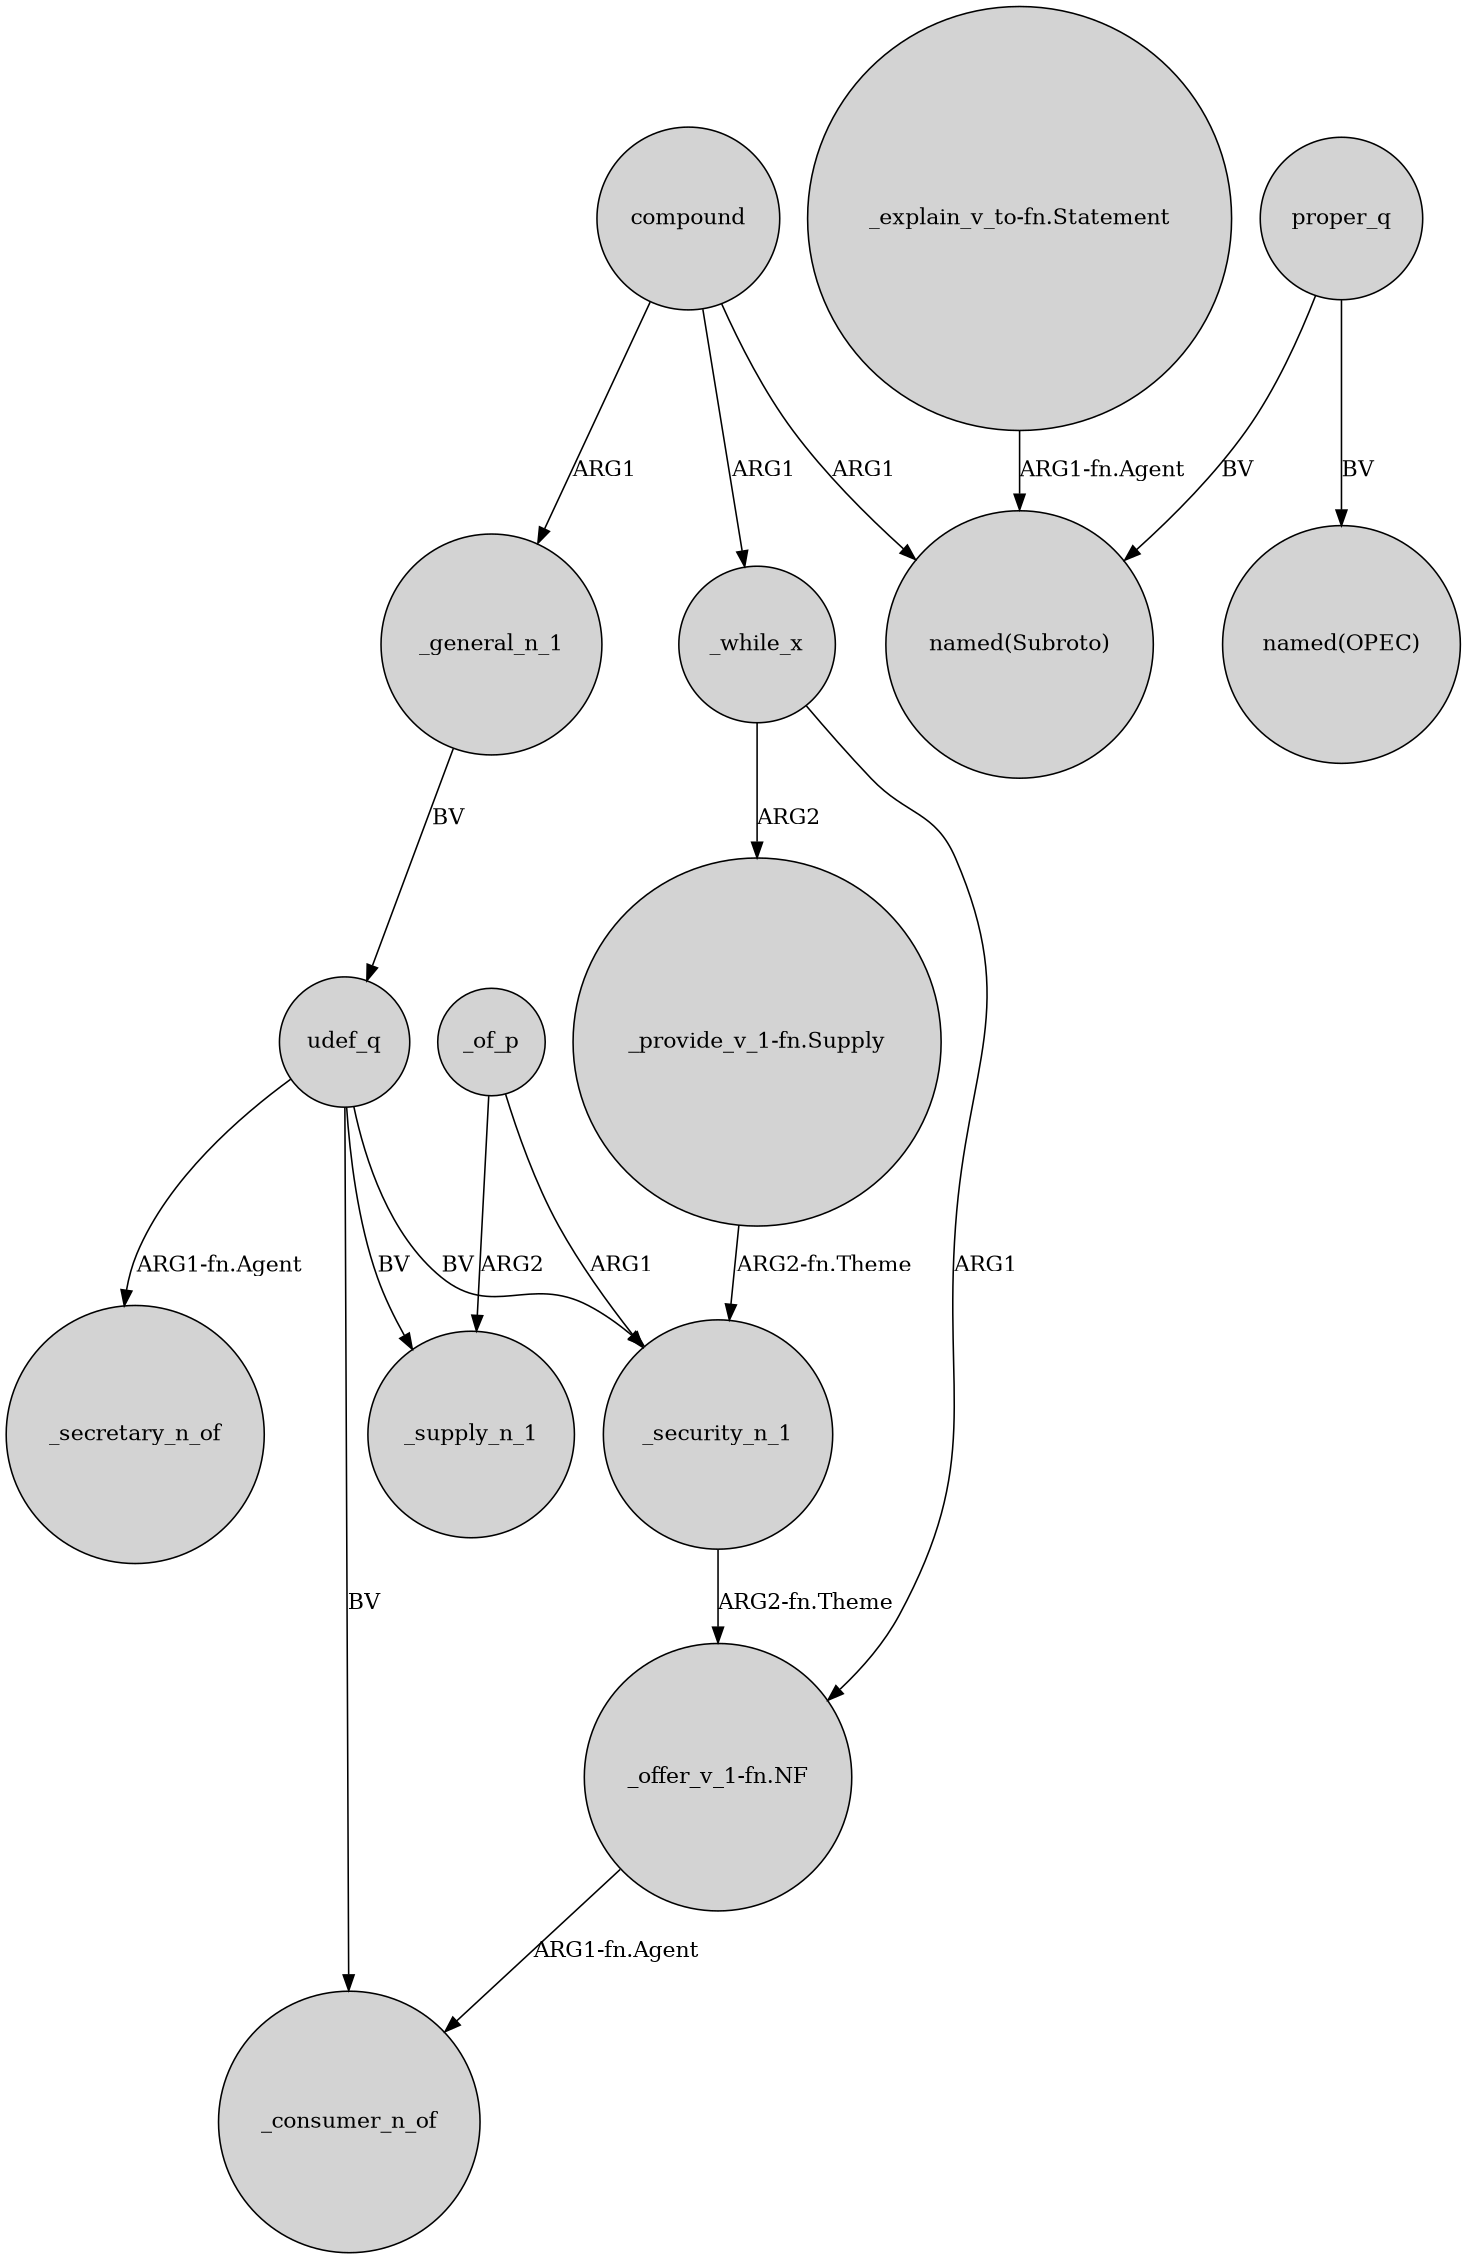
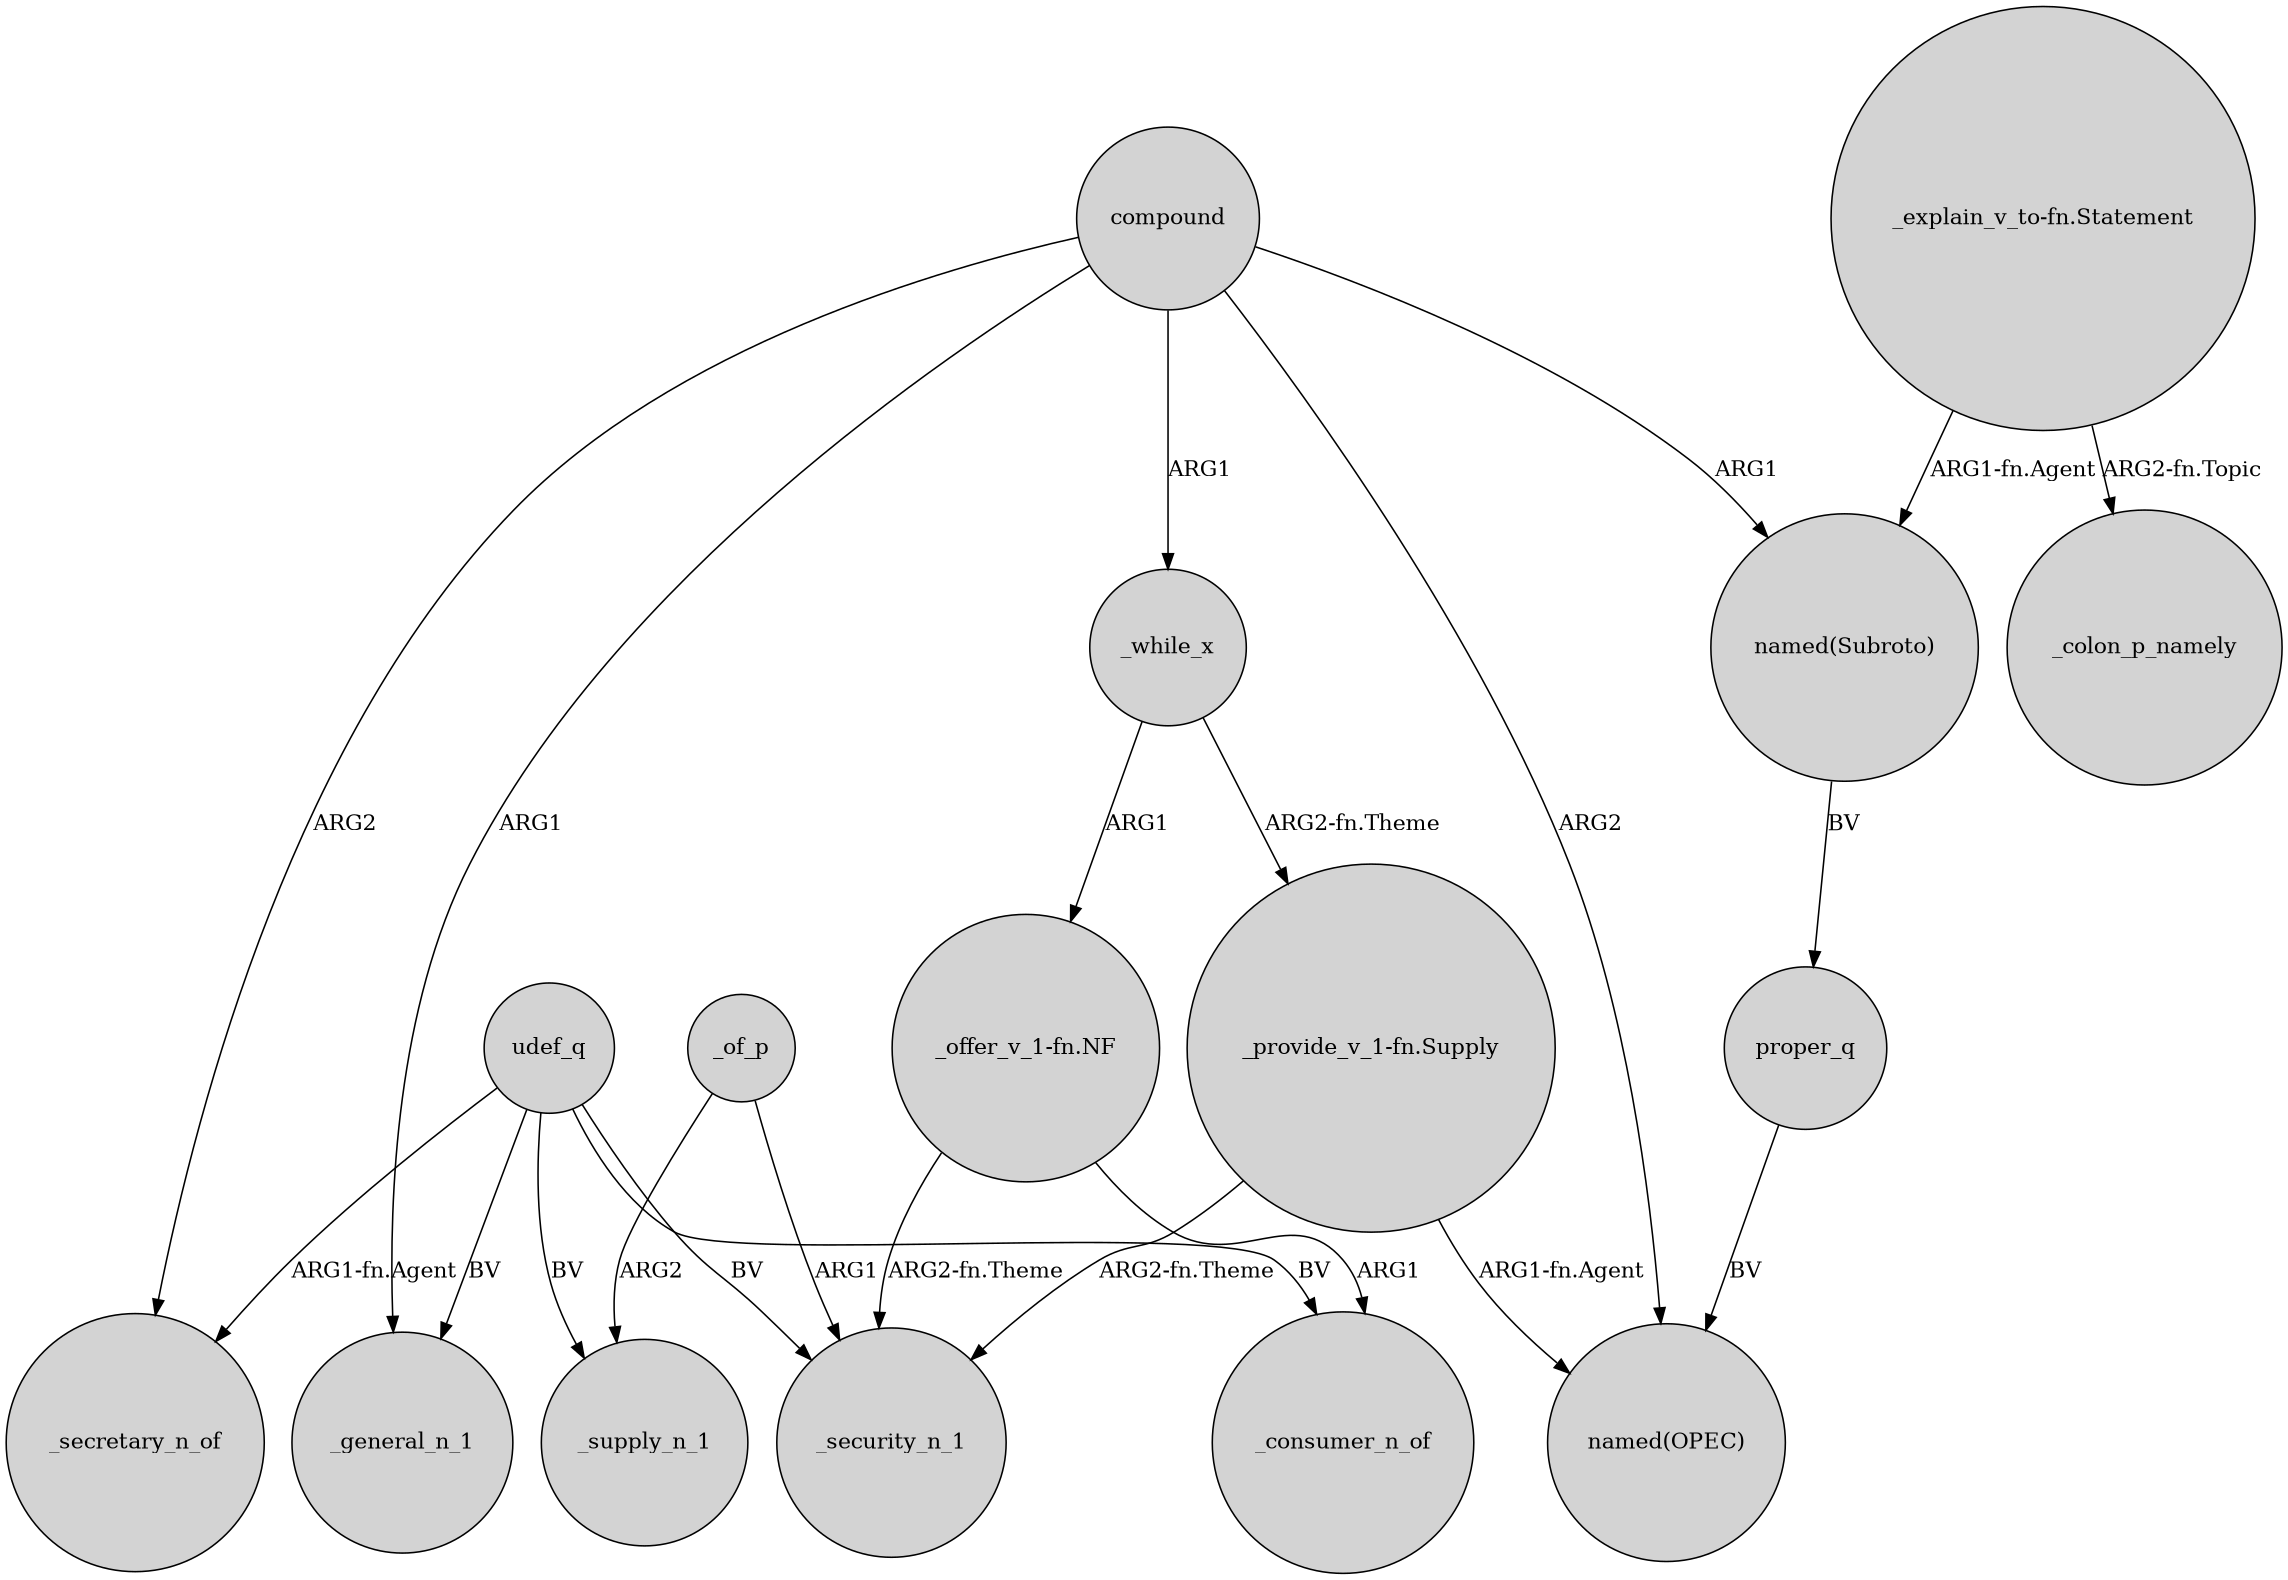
(1243, 435) -> (1823, 866)
none -> (436, 602)
none -> (2145, 647)
none -> (1526, 765)
(789, 818) -> (1352, 824)
(413, 857) -> (487, 1217)
none -> (1490, 1297)
(718, 1588) -> (900, 1229)
(616, 1951) -> (1389, 1272)
